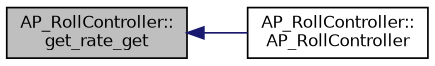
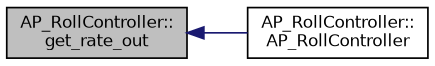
(97, 33) -> (97, 33)
